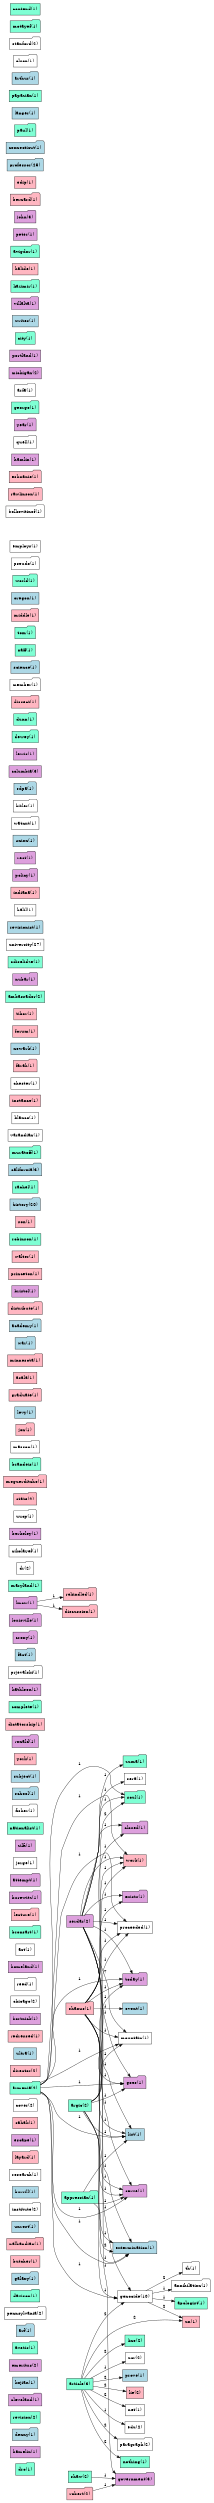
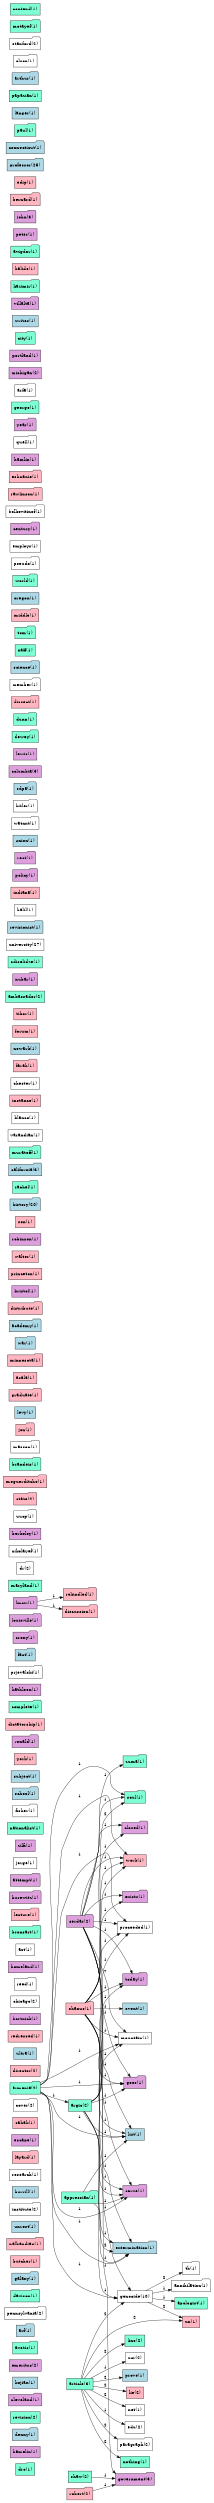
none -> (25, 529)
(25, 1239) -> (25, 1239)
(135, 1779) -> none
(58, 2006) -> (53, 2098)
